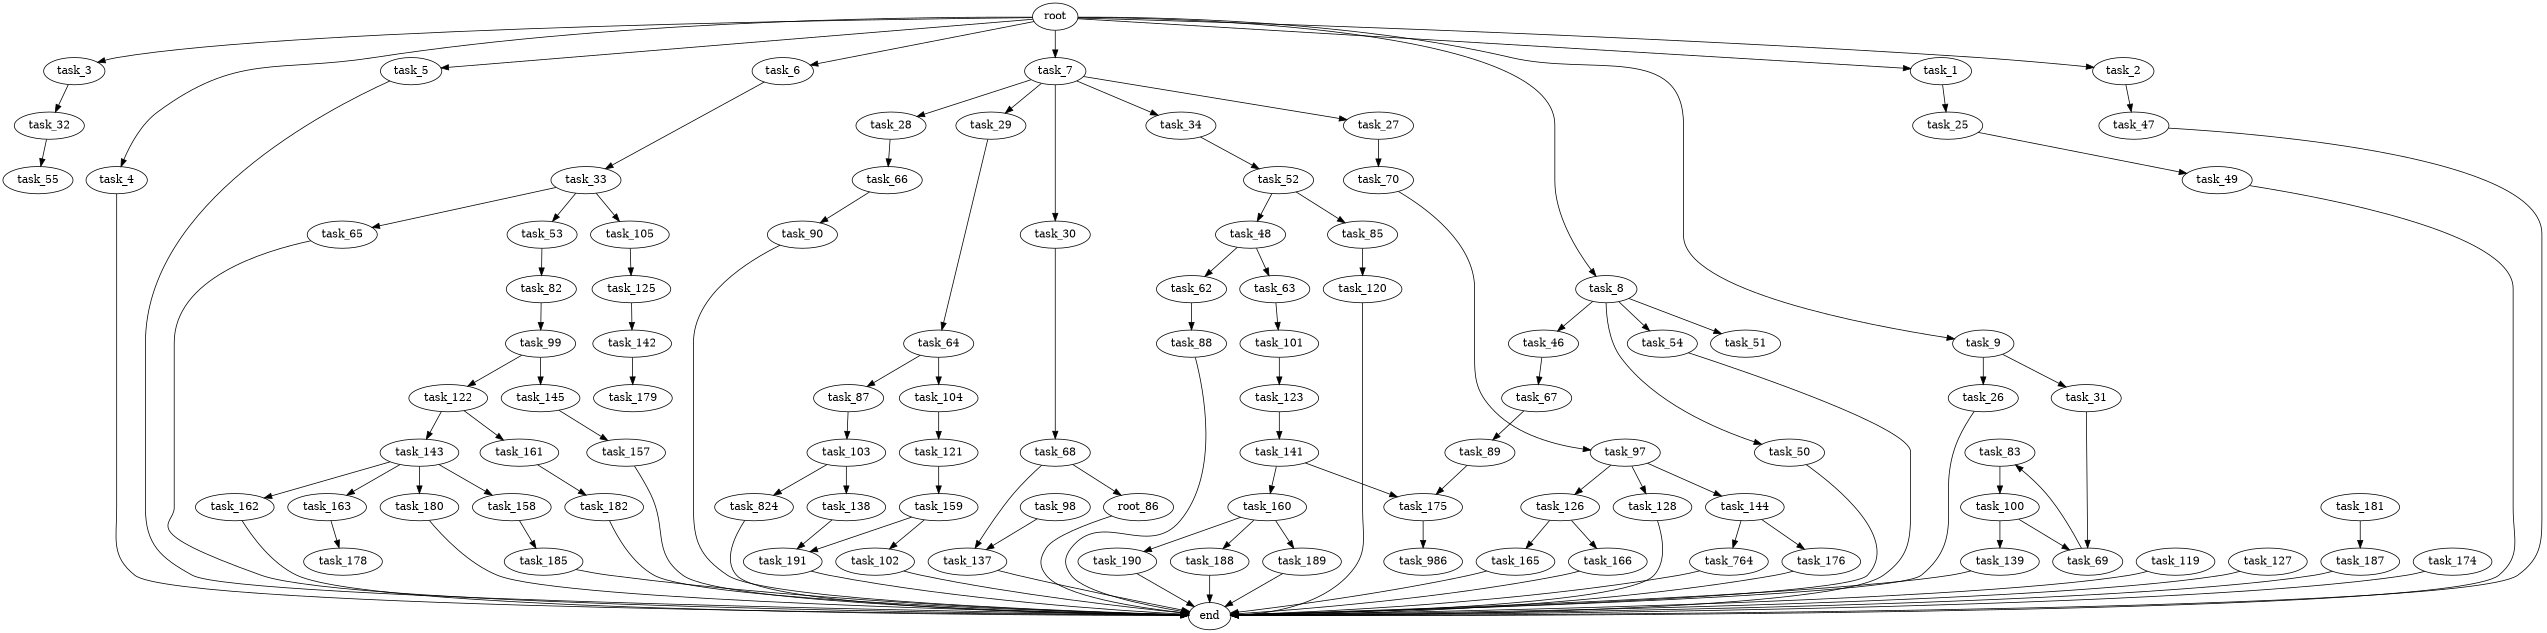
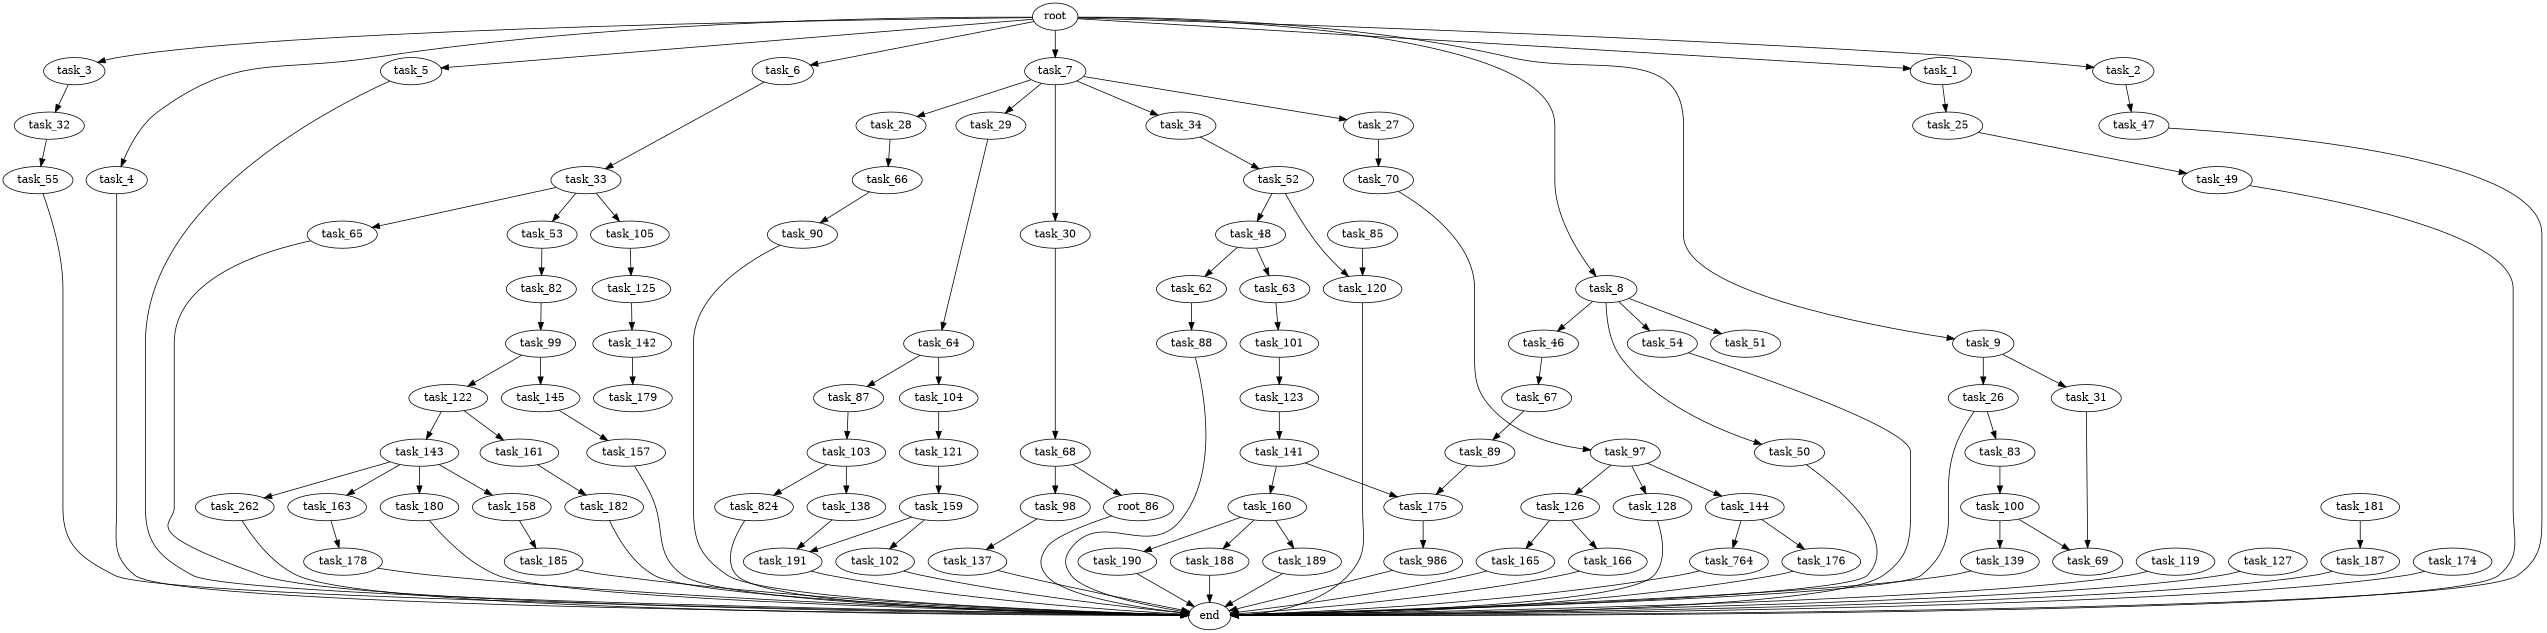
(1317, 205) -> (1311, 235)
(1008, 501) -> (1055, 476)
(2056, 506) -> (1990, 422)
(235, 507) -> (235, 507)
none -> (113, 574)
none -> (1315, 590)
none -> (779, 600)
